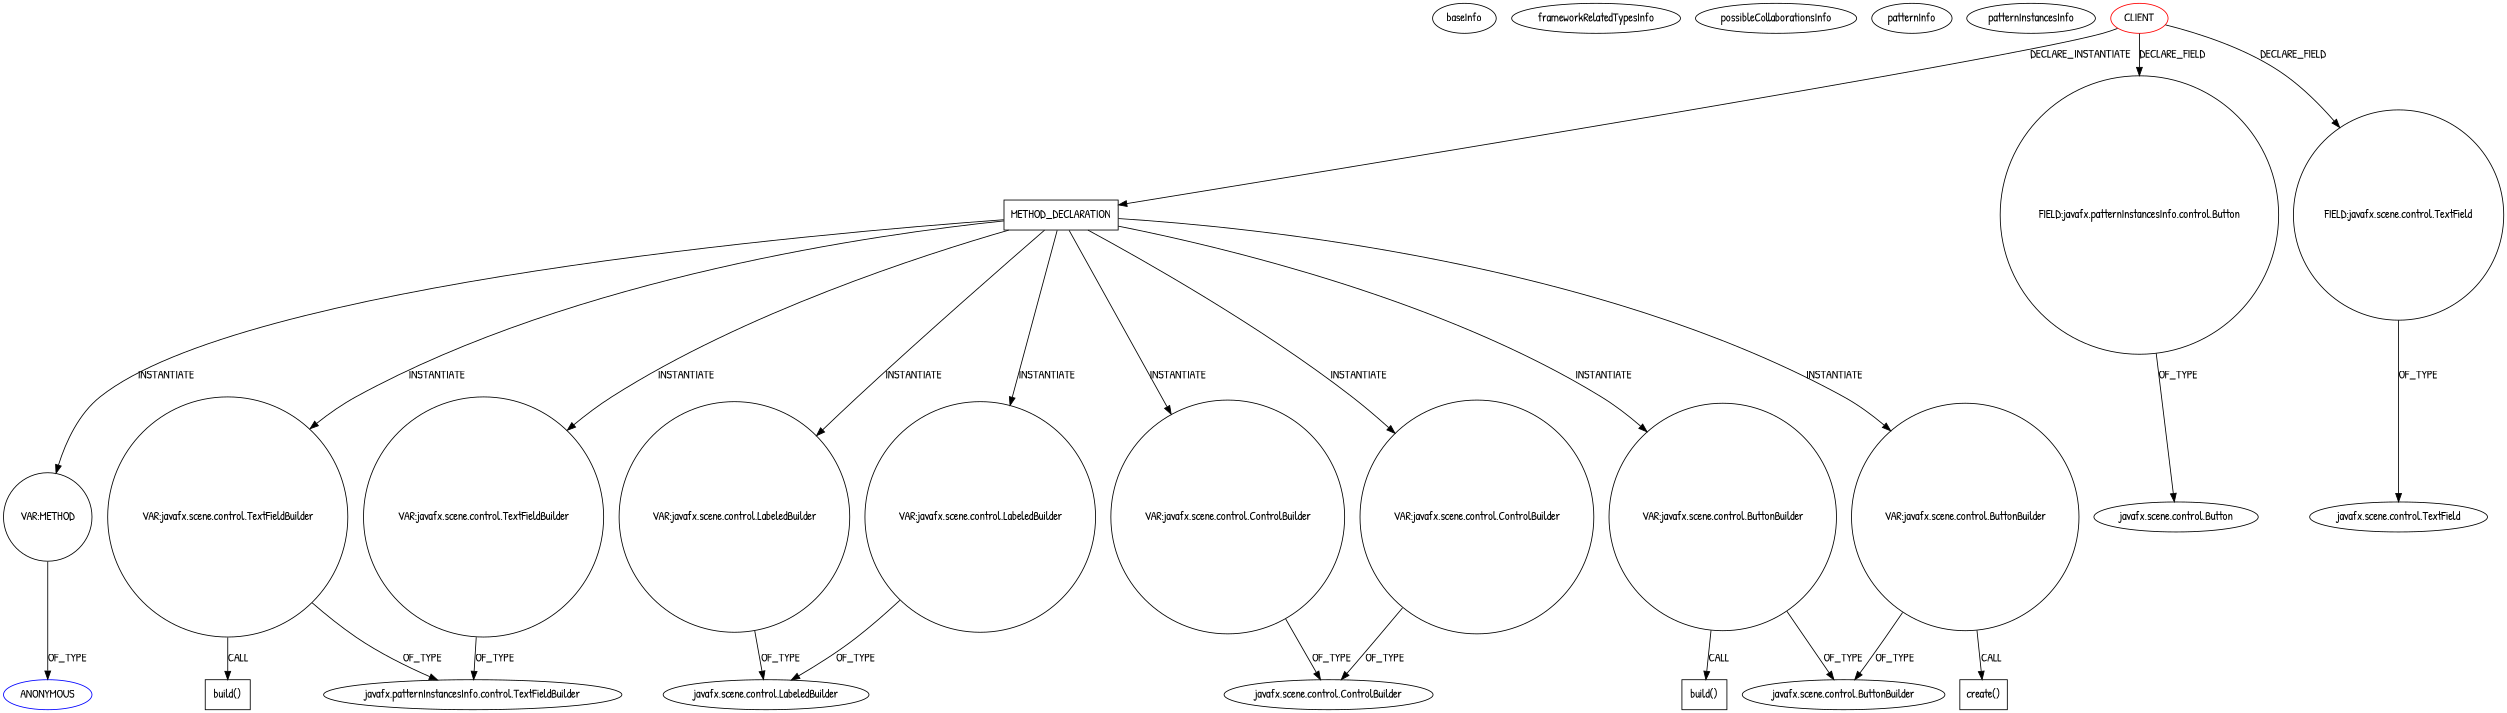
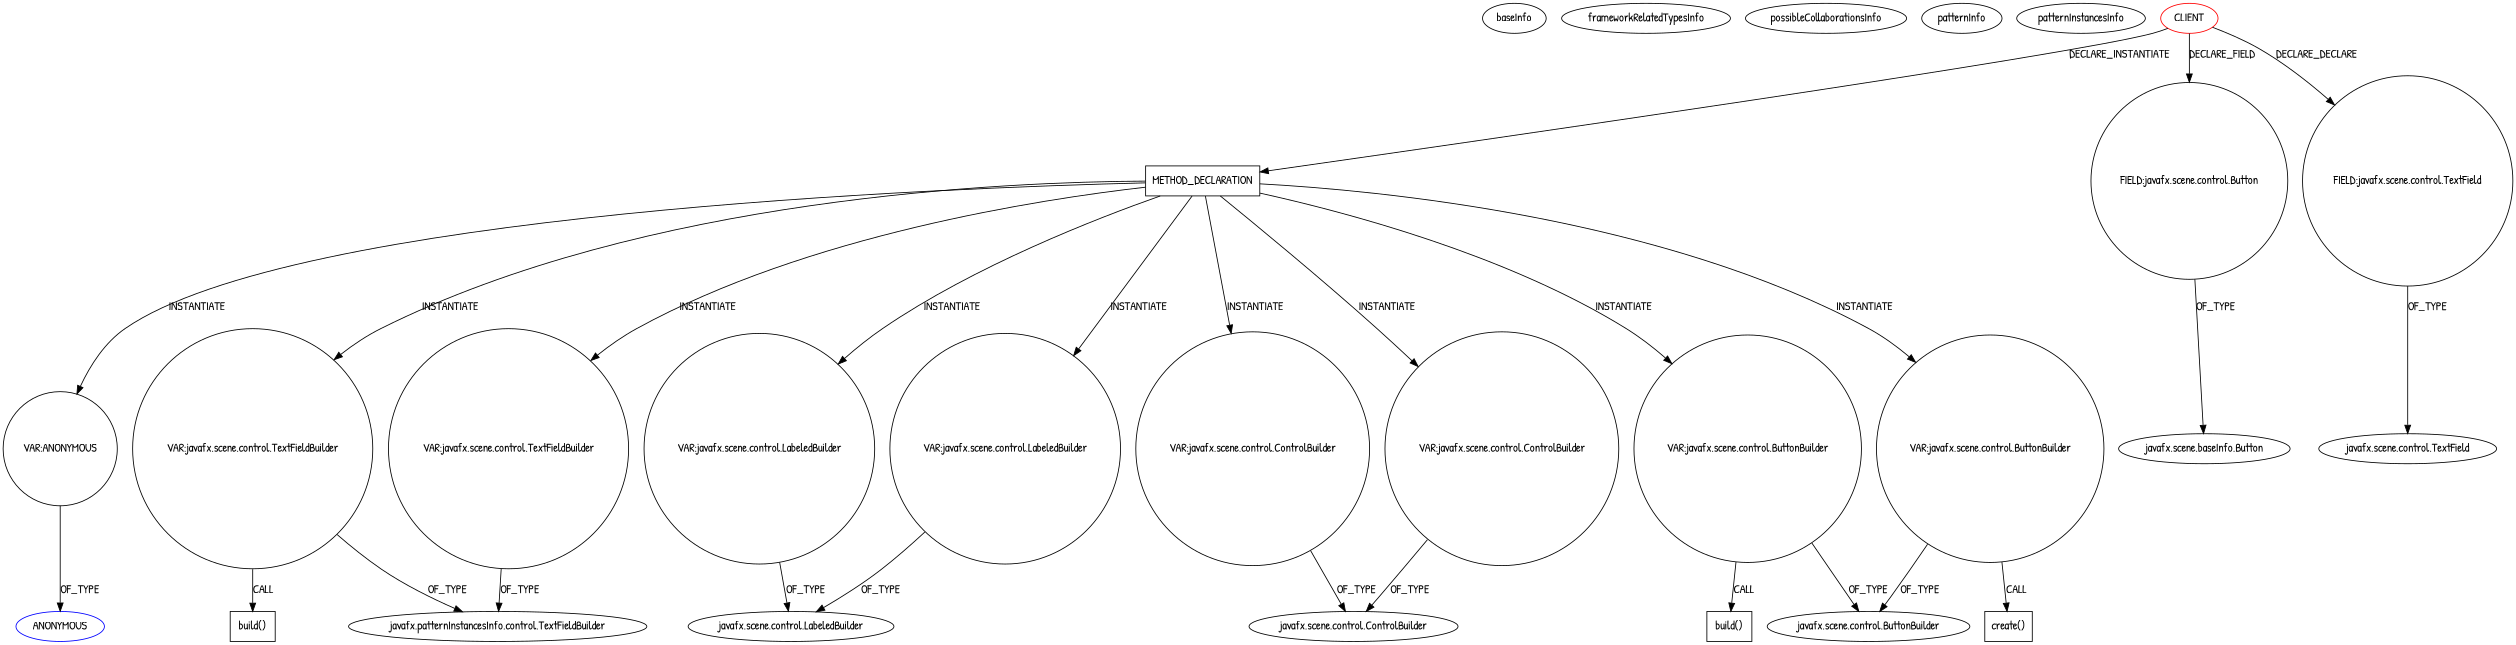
(2293, 55) -> (2316, 55)
(2139, 215) -> (2189, 181)
(48, 517) -> (60, 449)
(2176, 517) -> (2204, 449)
